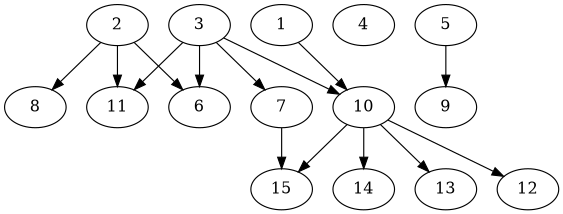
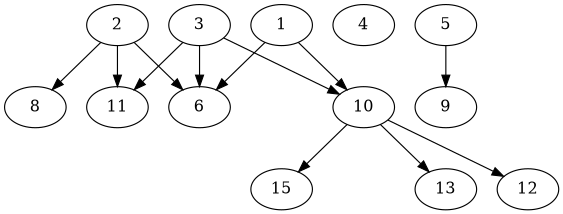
none -> (245, 62)
(282, 107) -> none
(364, 189) -> none
